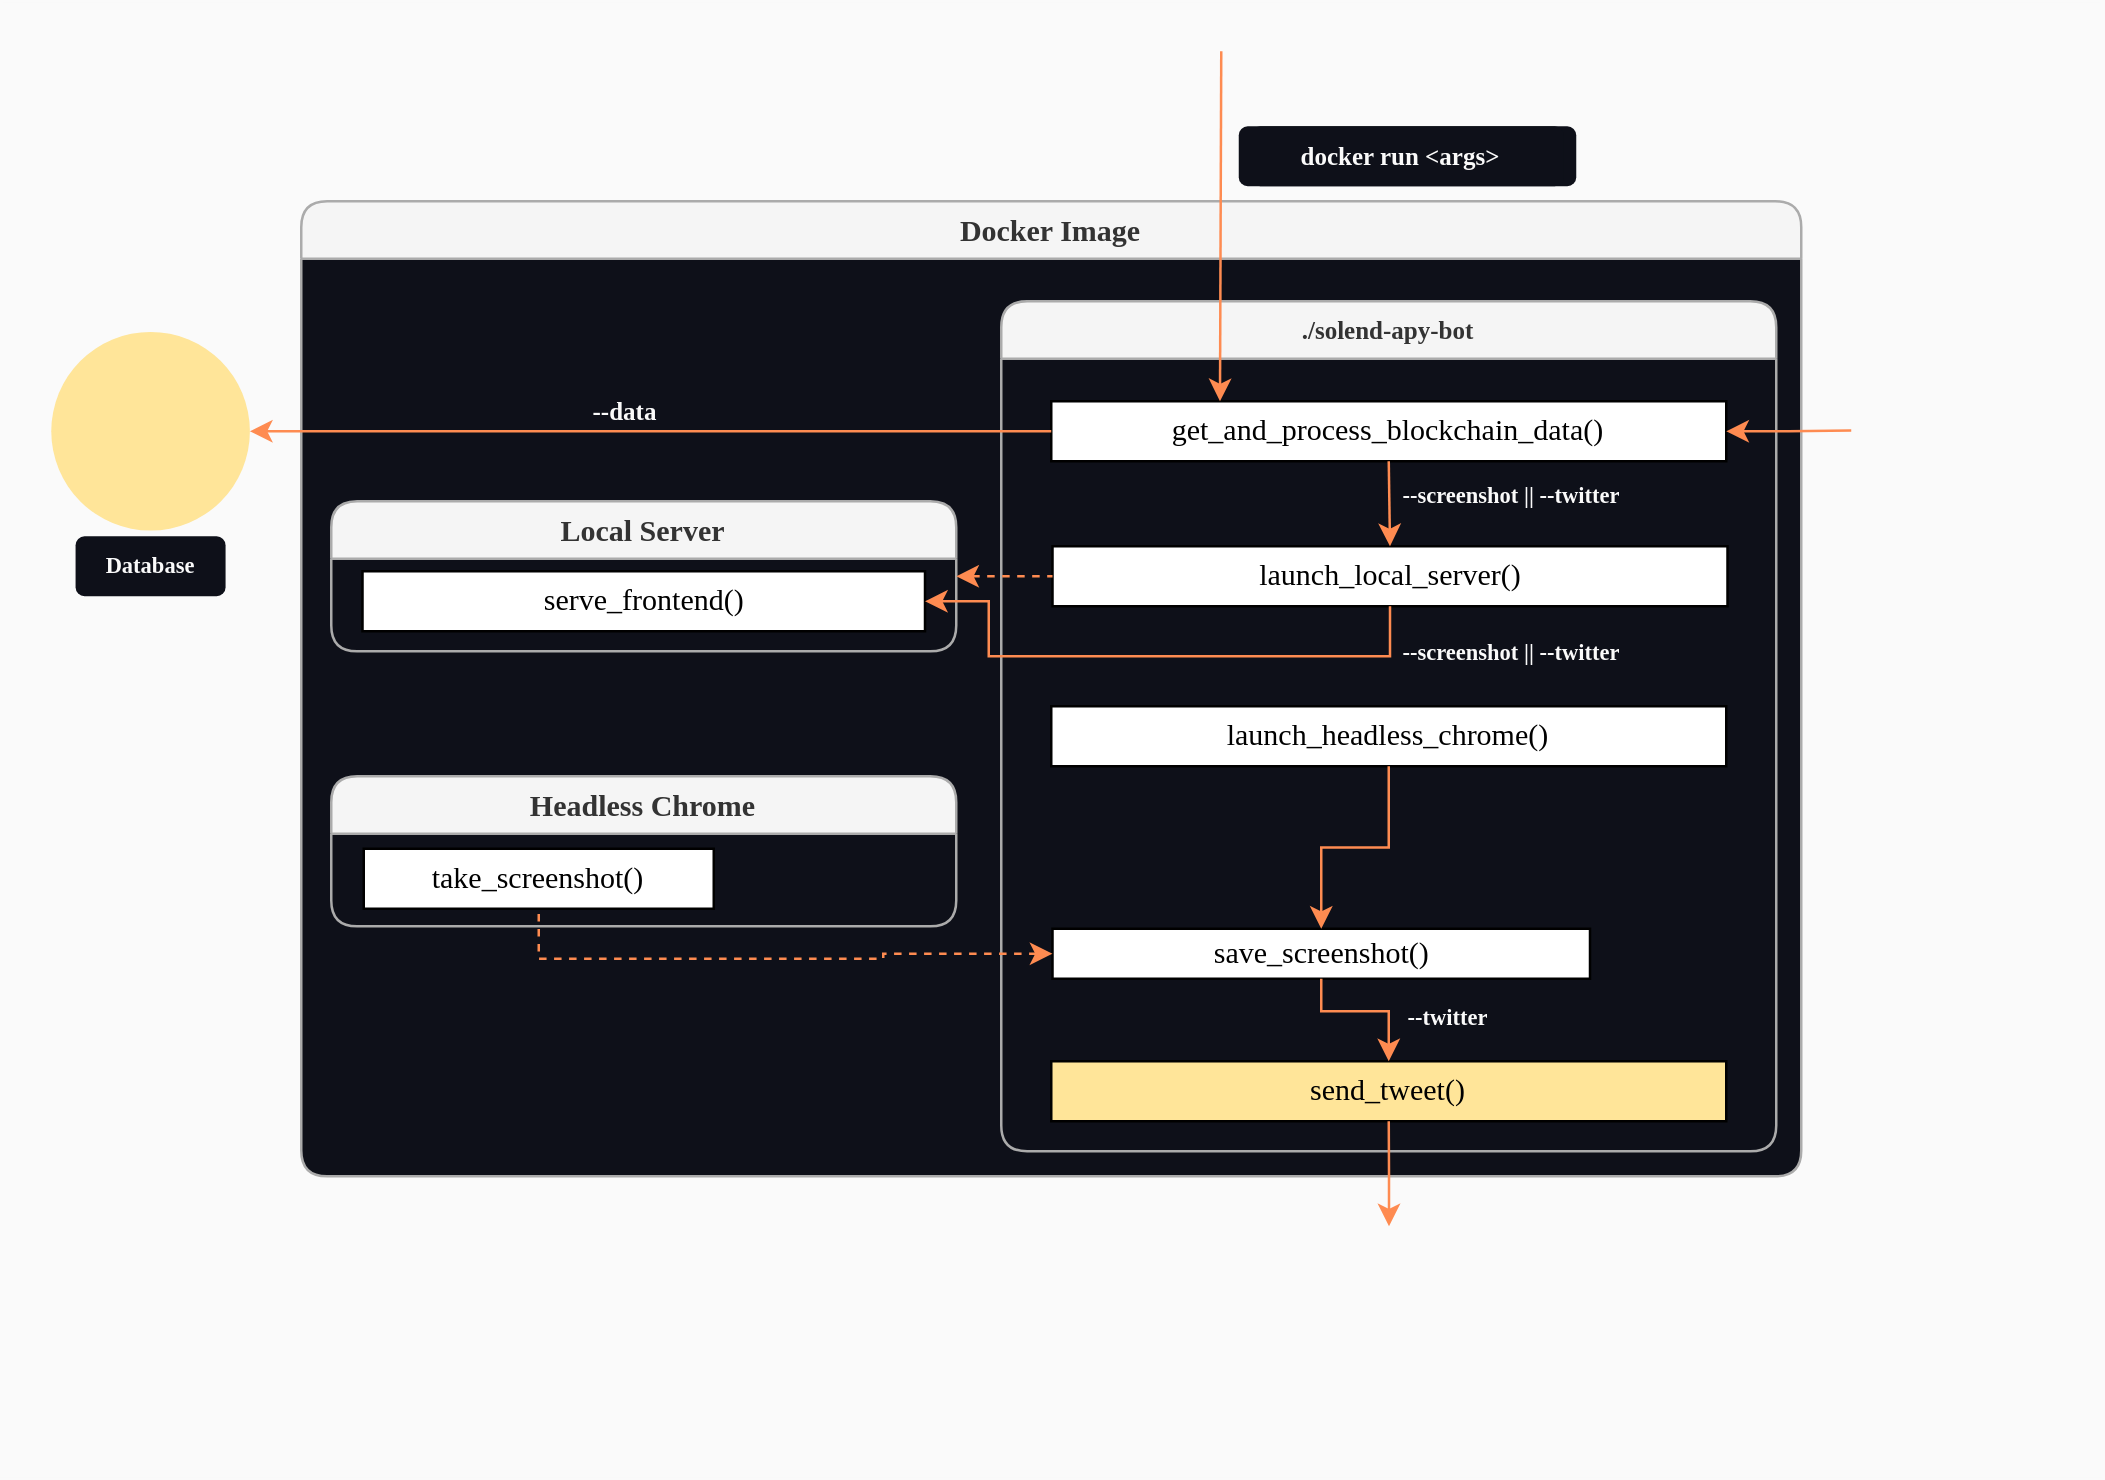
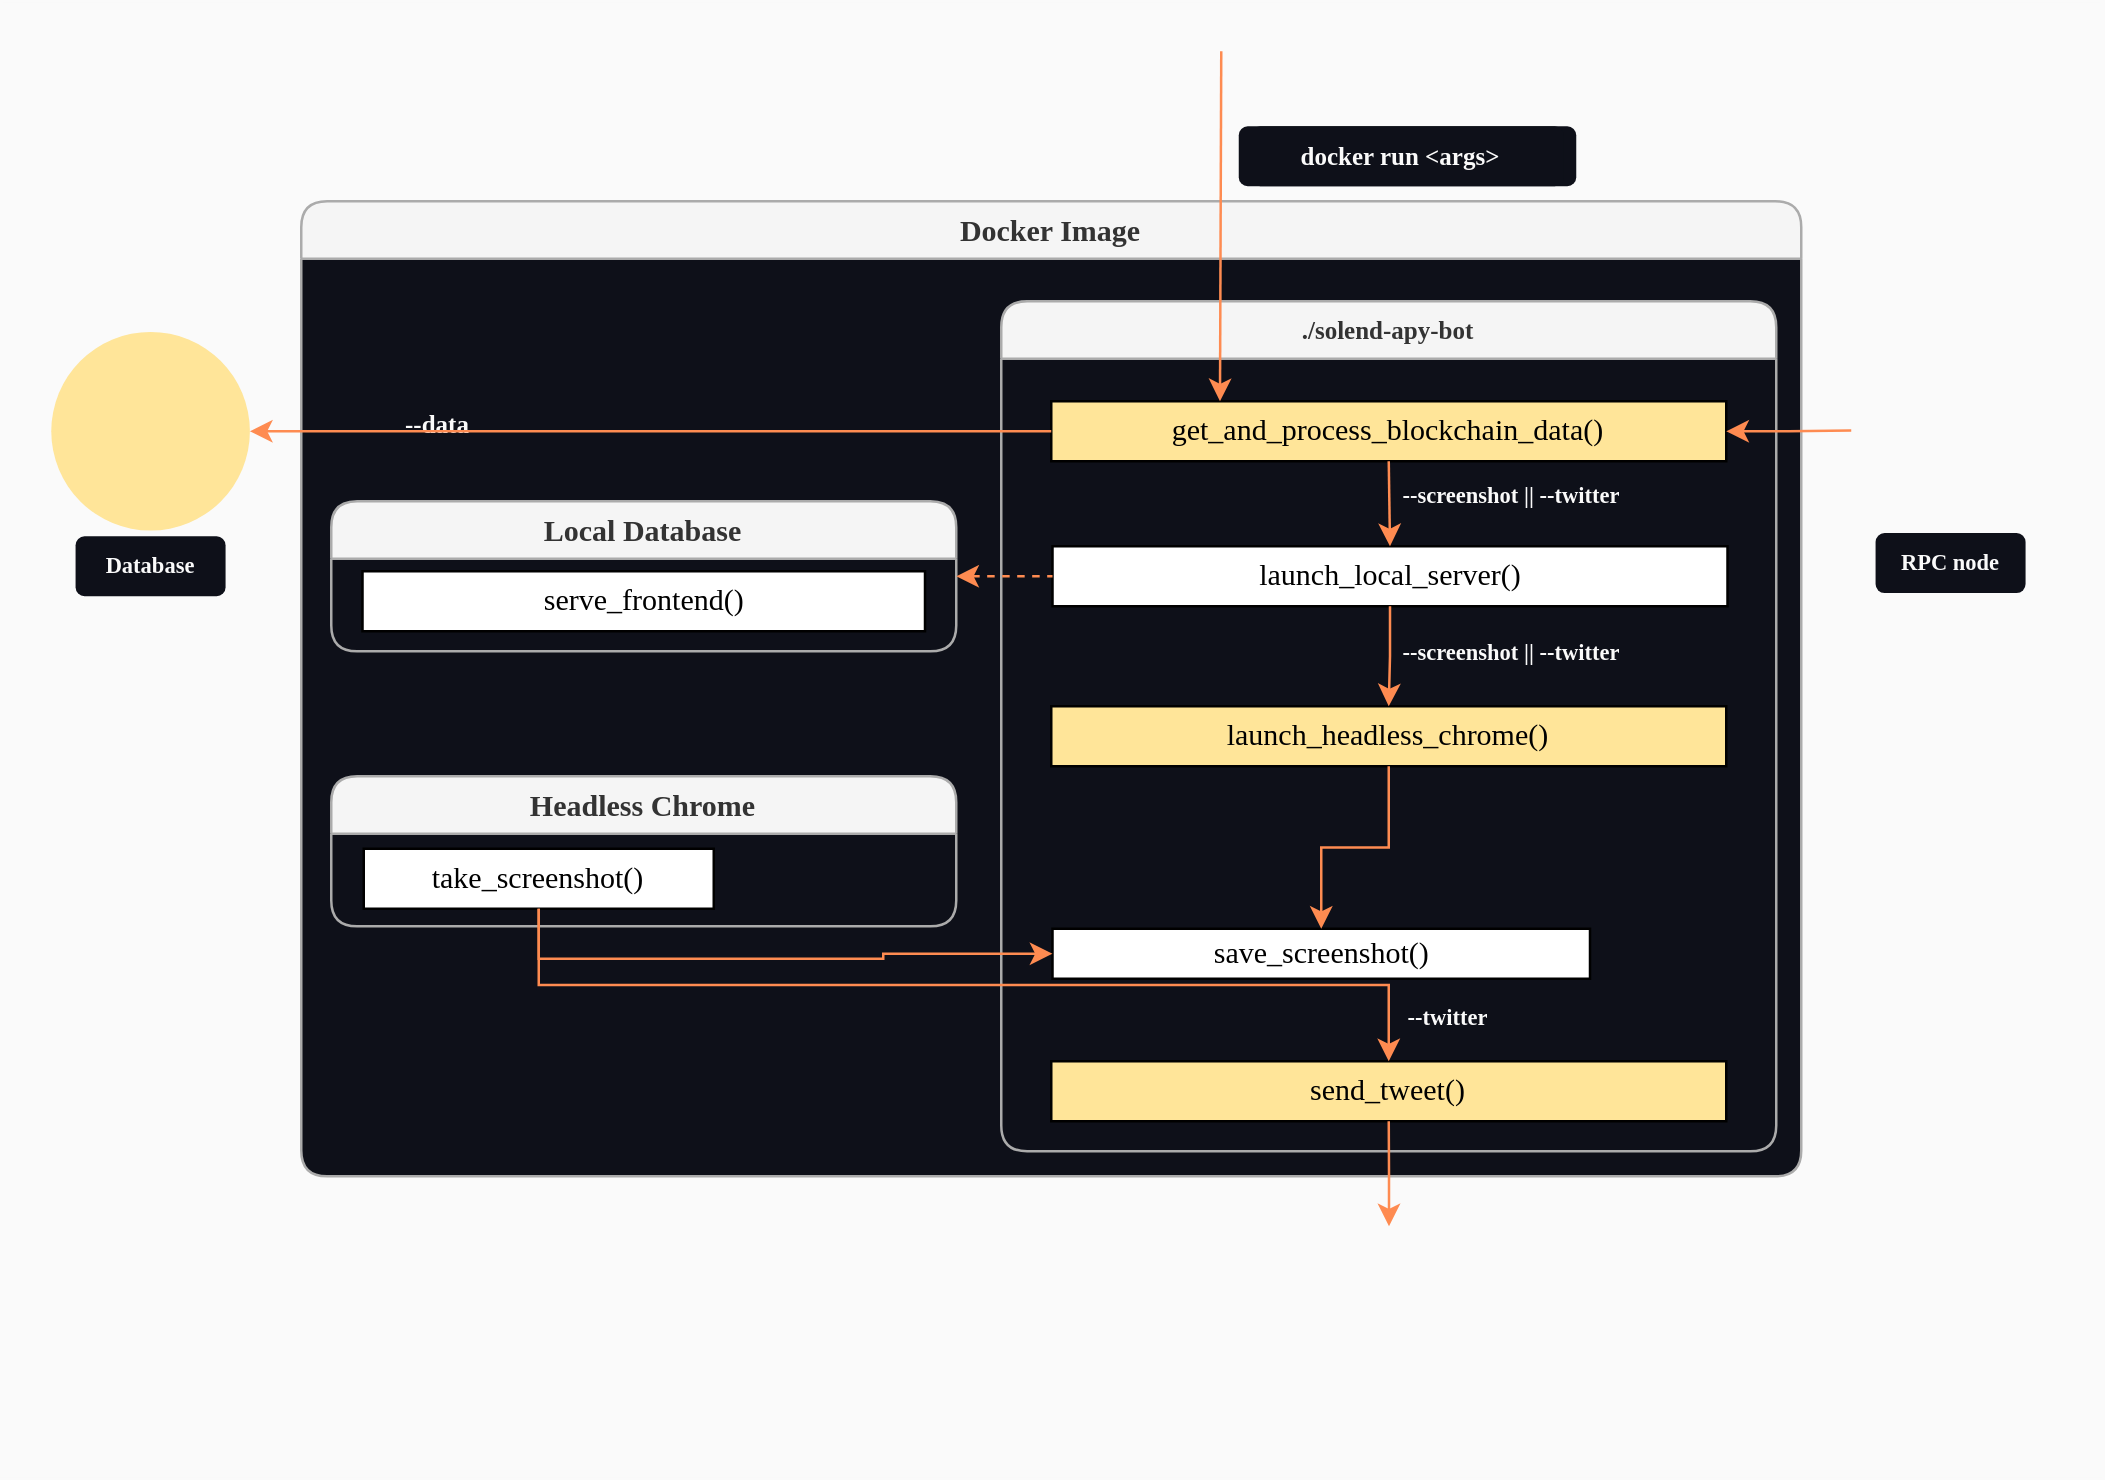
(764, 410) -> (576, 423)
(1389, 431) -> (1389, 431)
(643, 531) -> (643, 531)
none -> (1951, 563)
(1200, 656) -> (1390, 671)
(1389, 736) -> (1389, 736)
(774, 959) -> (774, 959)
(1339, 1011) -> (757, 985)
